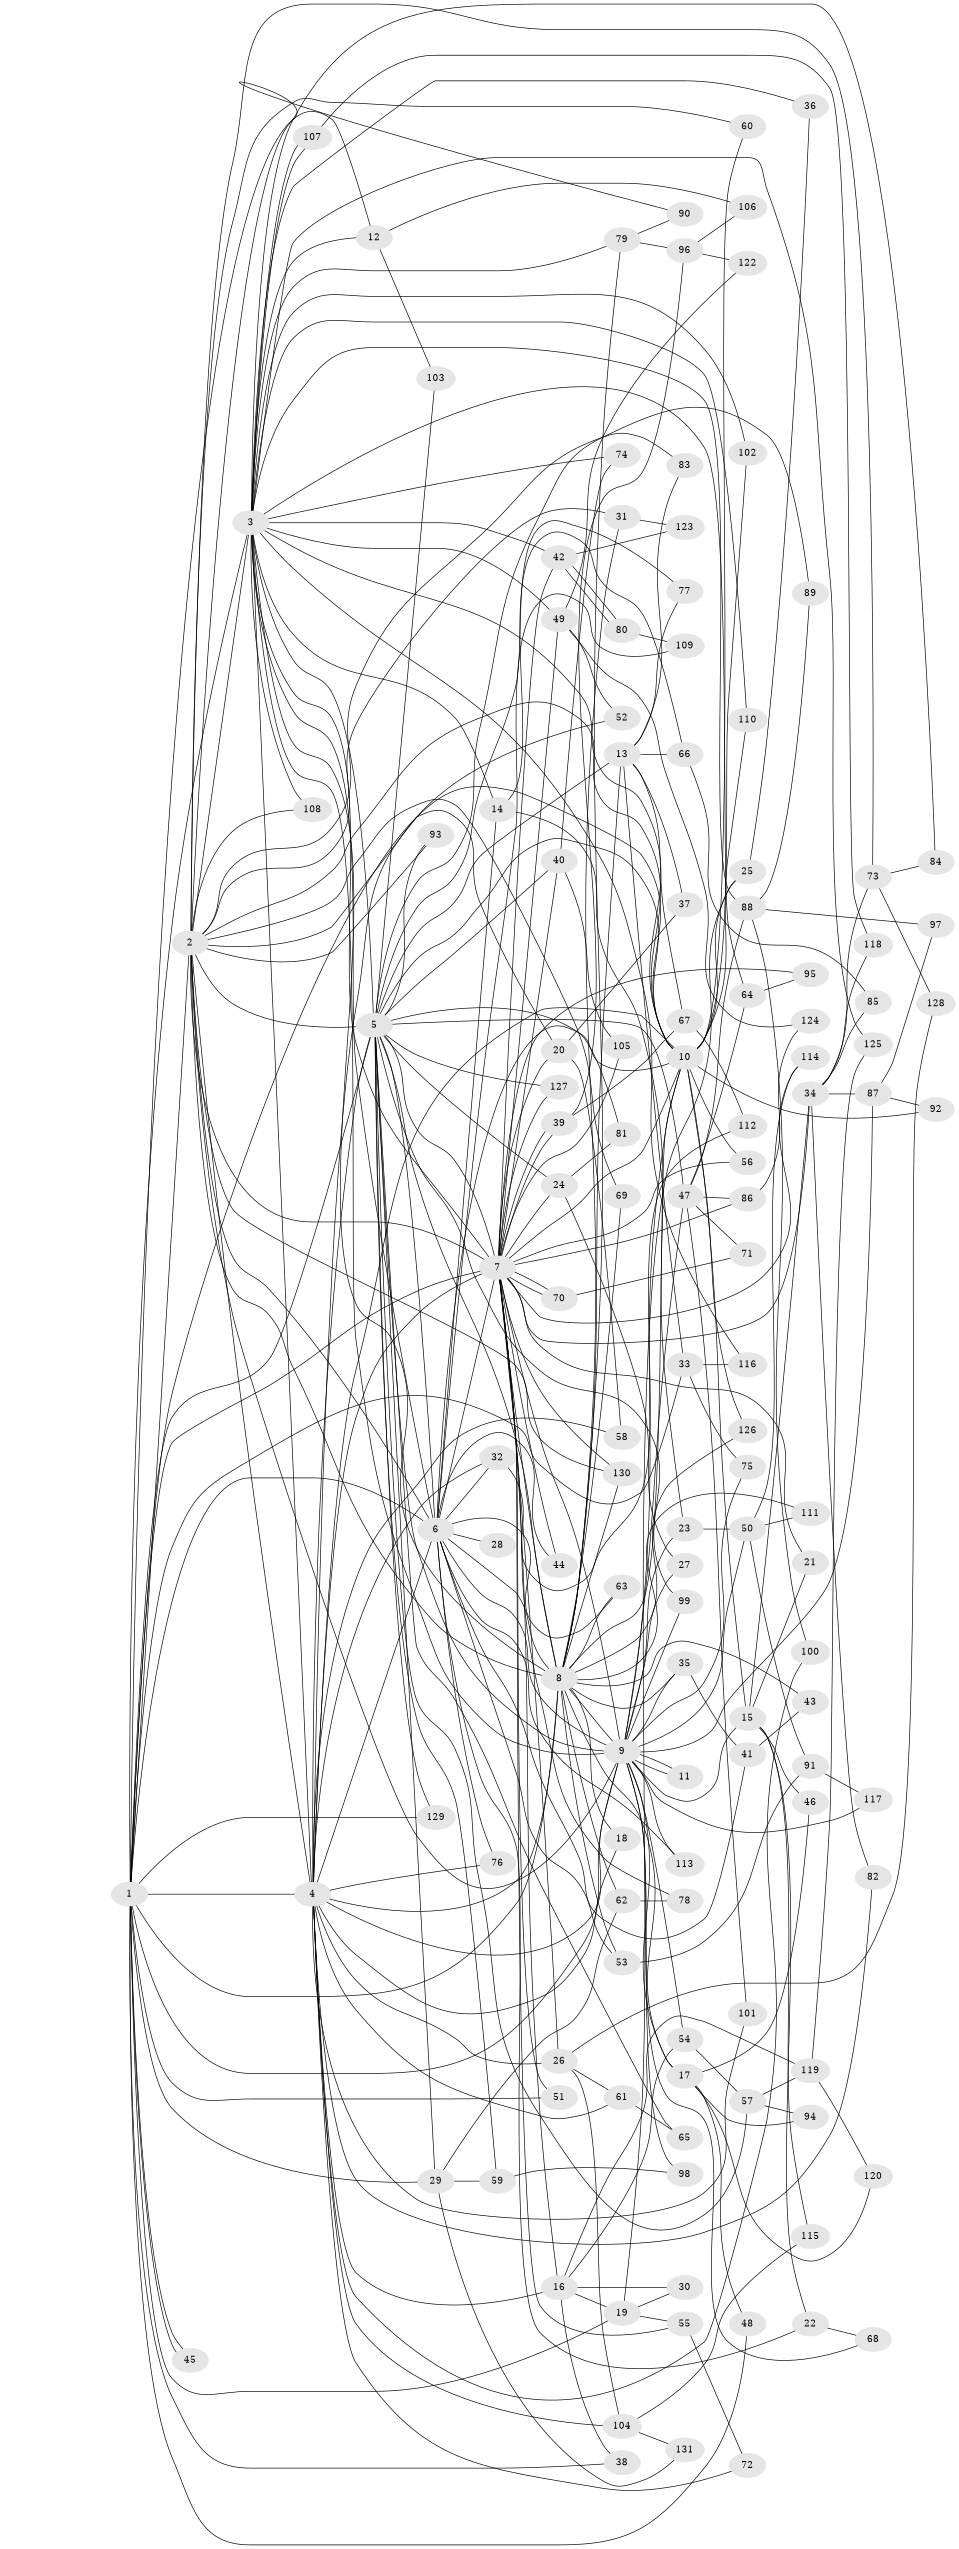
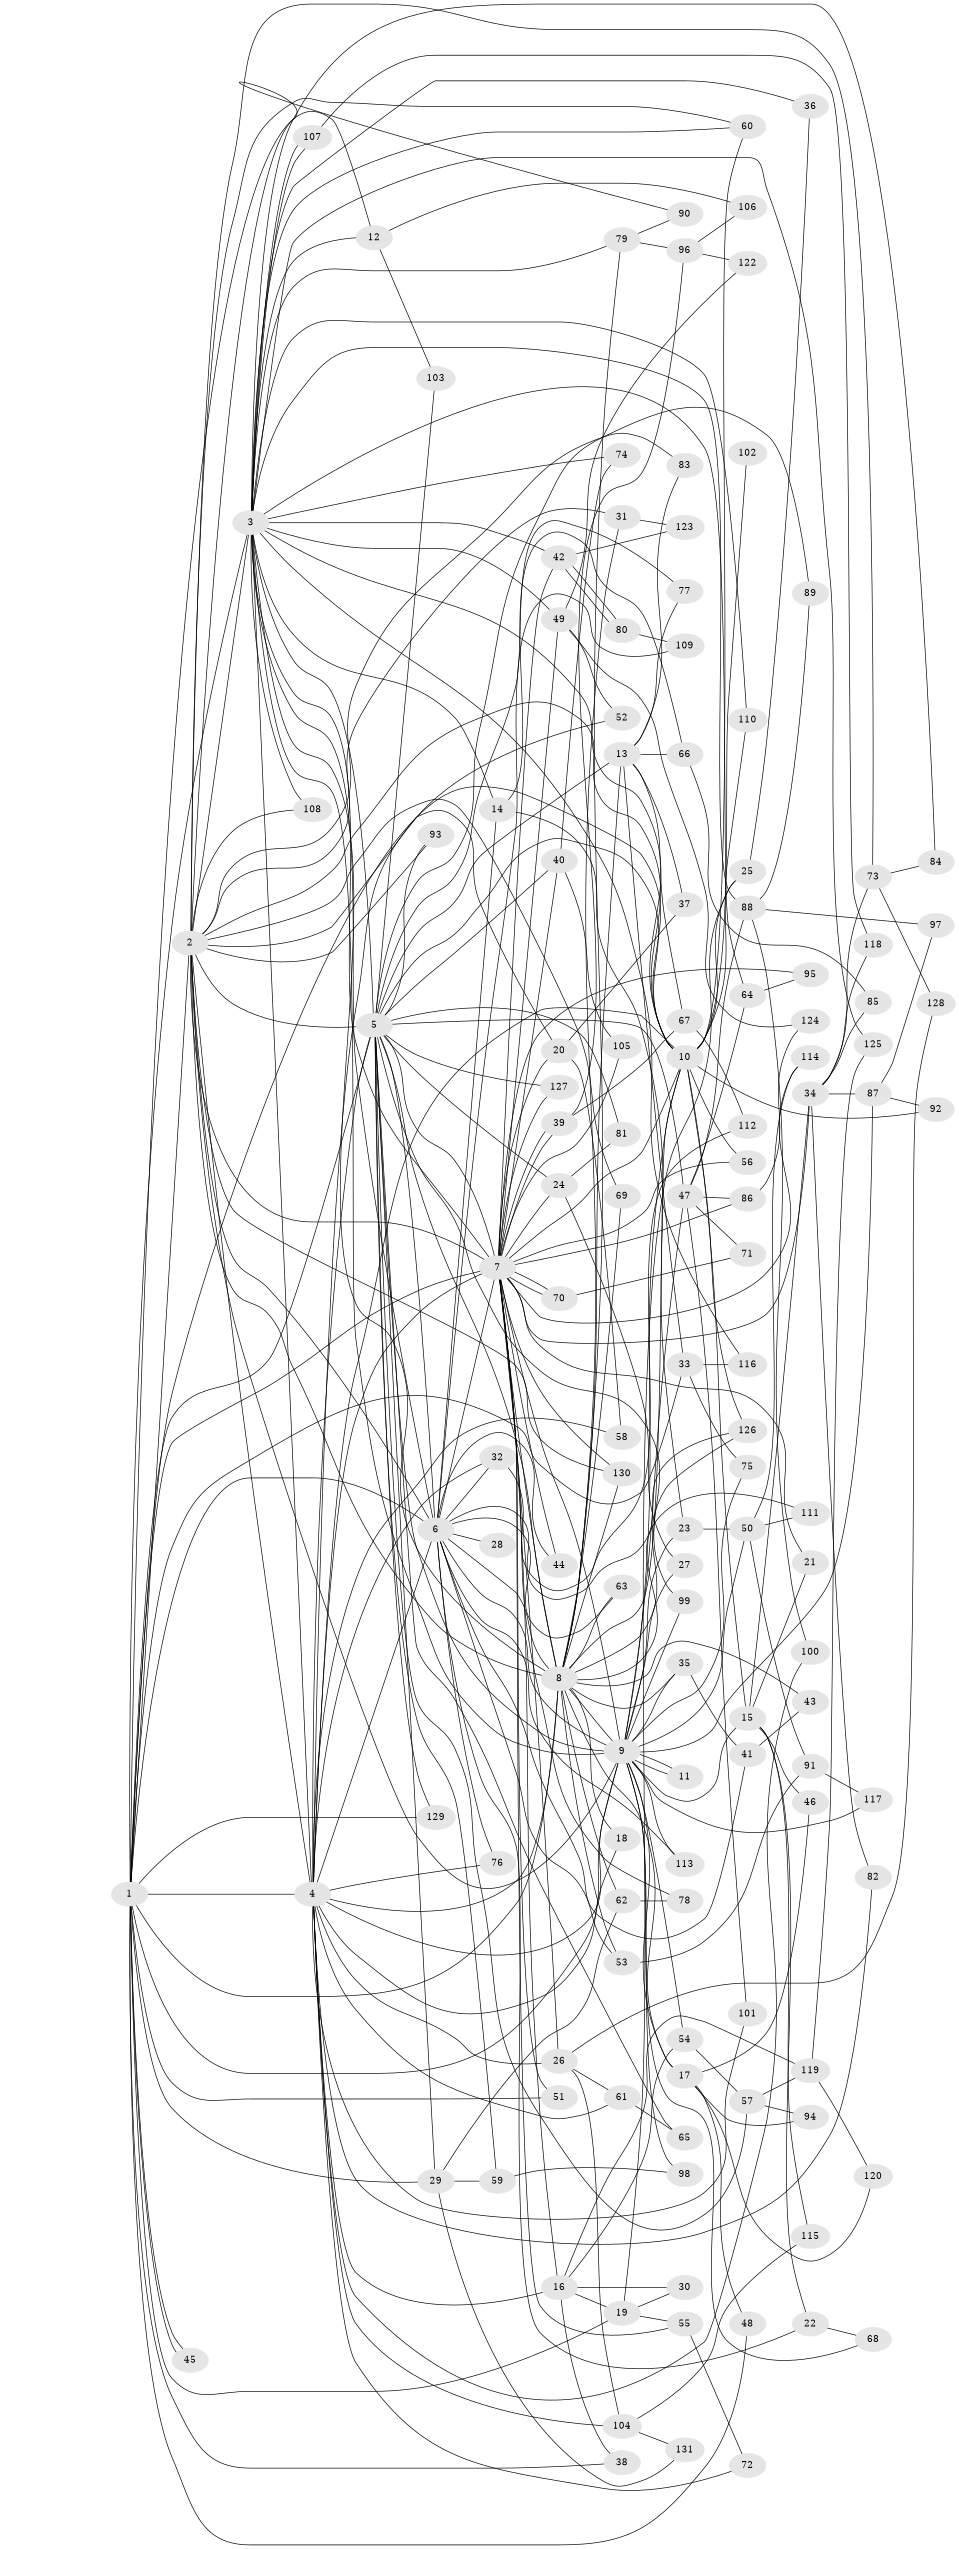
(453, 296) -> (338, 178)
(477, 1177) -> (600, 1571)
